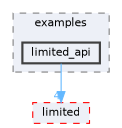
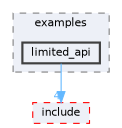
(61, 113) -> (61, 113)
